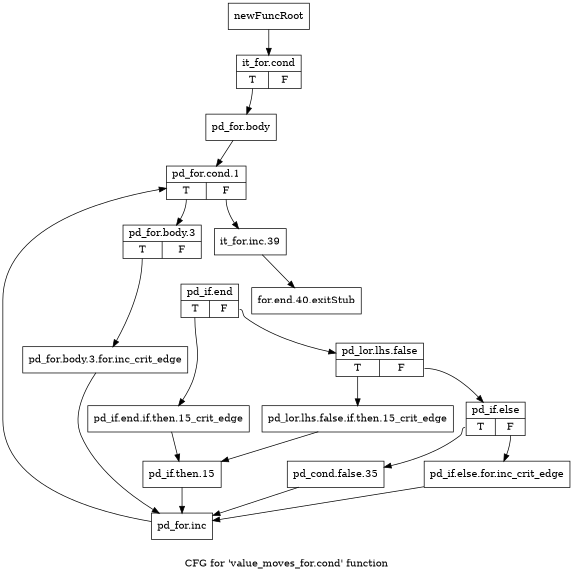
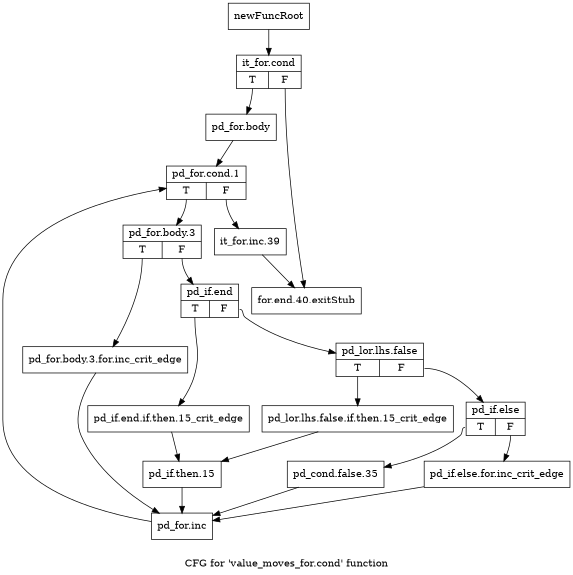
none -> (291, 185)
none -> (184, 269)
